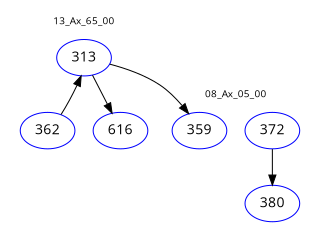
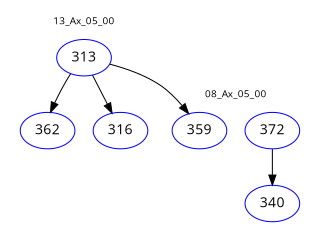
(84, 22) -> (84, 22)
(69, 100) -> (62, 88)
(120, 131) -> (120, 131)
(272, 204) -> (272, 204)
